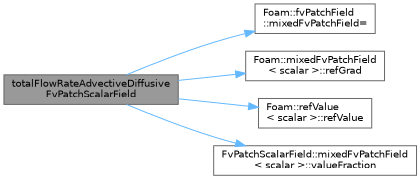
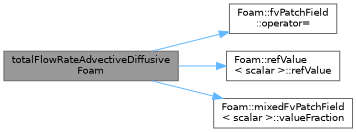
(315, 19) -> (283, 19)
(315, 66) -> none
(91, 90) -> (91, 66)
(315, 161) -> (283, 113)
